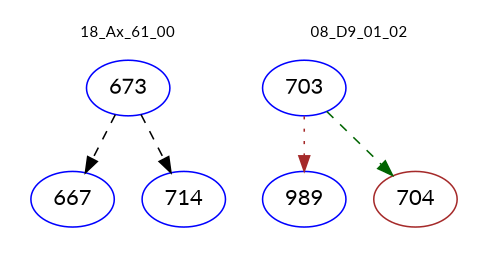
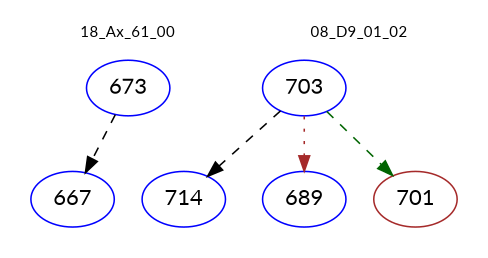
(152, 137) -> (261, 129)
(304, 199) -> (304, 199)
(415, 199) -> (415, 199)
